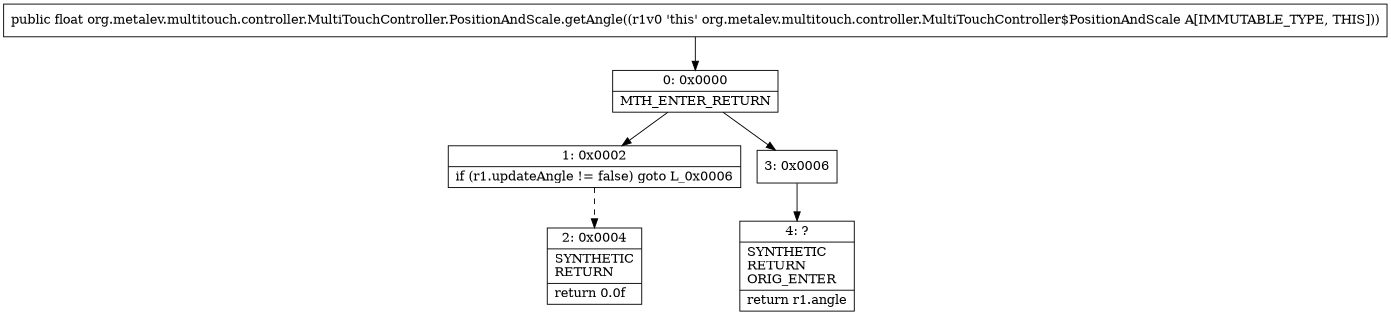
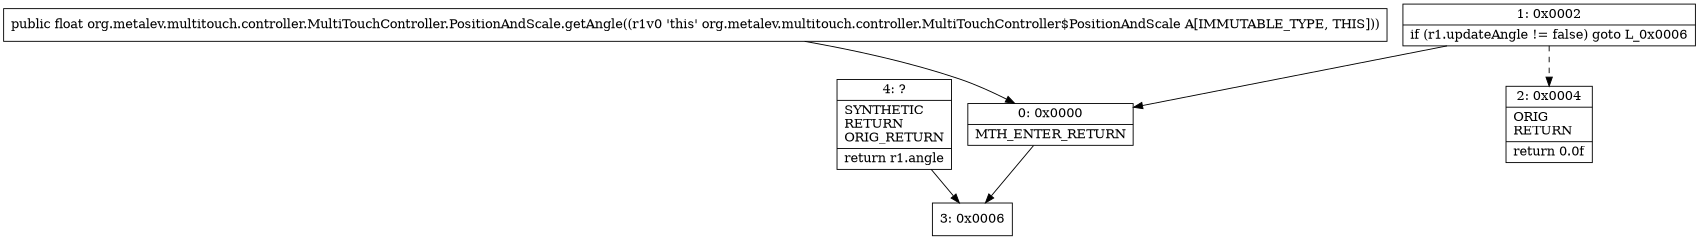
(649, 126) -> (1295, 76)
(797, 198) -> (942, 183)
(595, 259) -> (1531, 117)
(792, 279) -> (894, 138)
